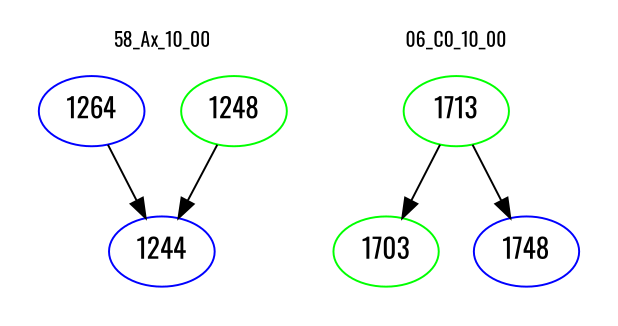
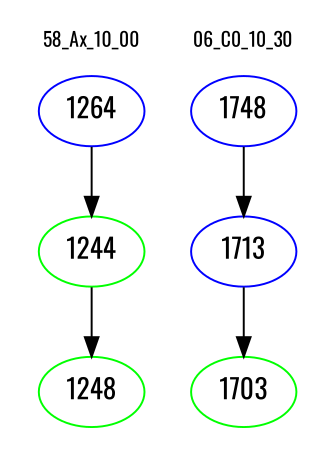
(456, 42) -> (244, 42)
(456, 111) -> (244, 252)
(203, 173) -> (92, 312)
(487, 173) -> (244, 172)
(162, 252) -> (92, 252)
